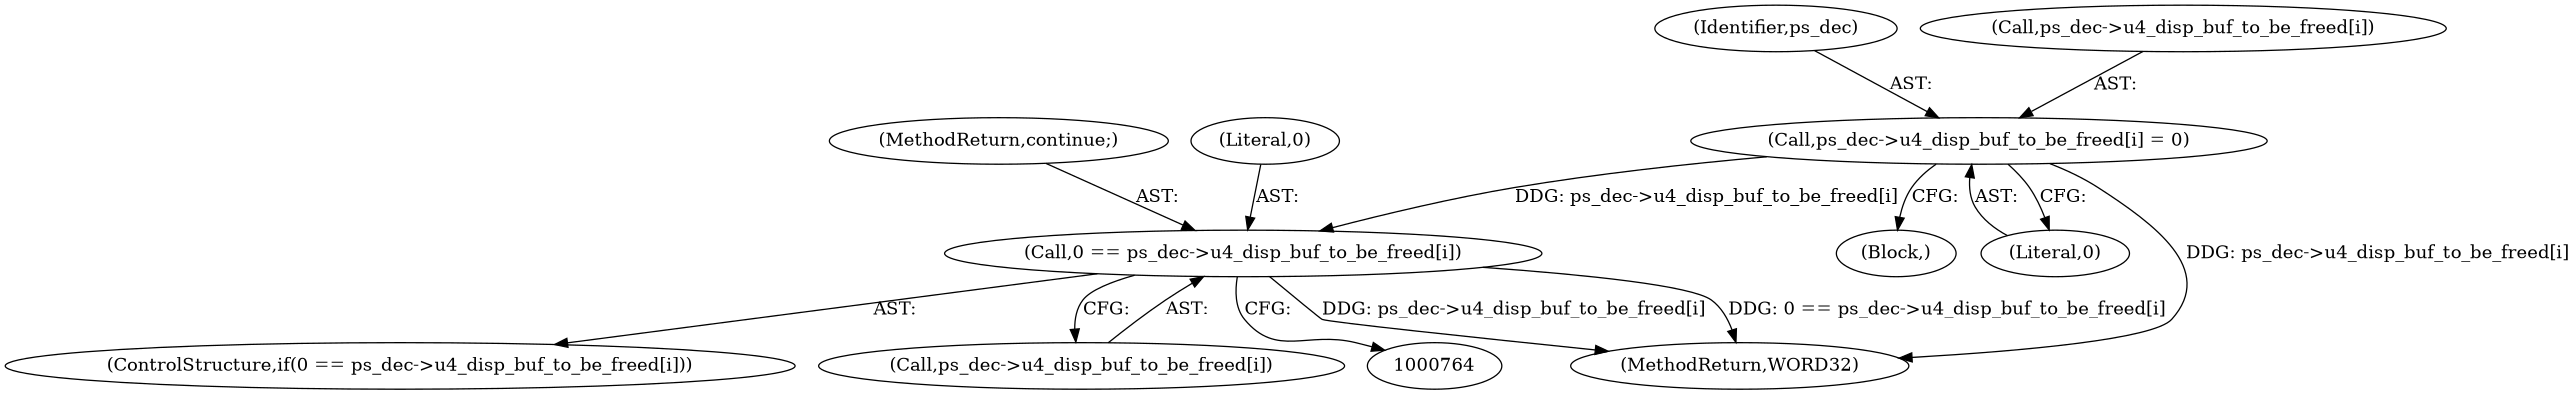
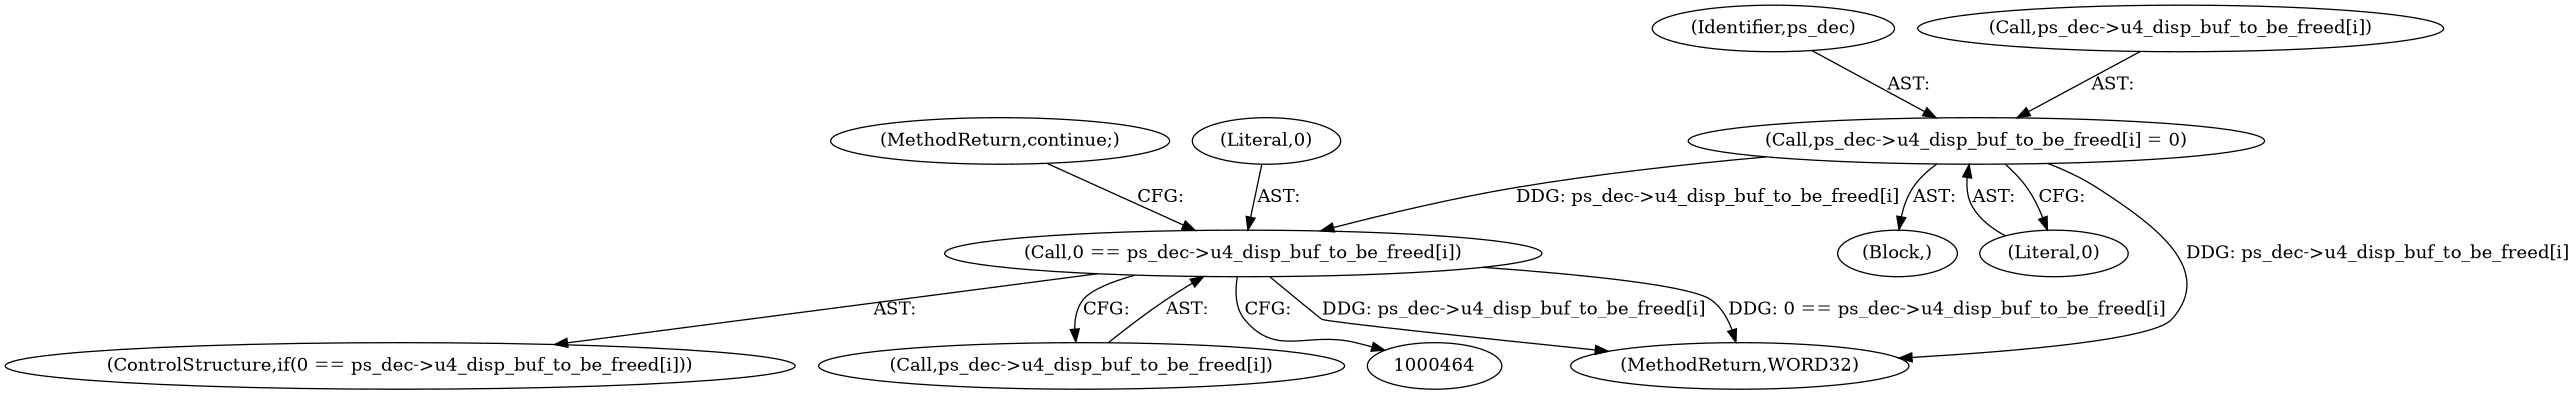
(1160, 197) -> (1164, 197)
(1938, 197) -> (1938, 197)
(1435, 366) -> (1435, 366)
